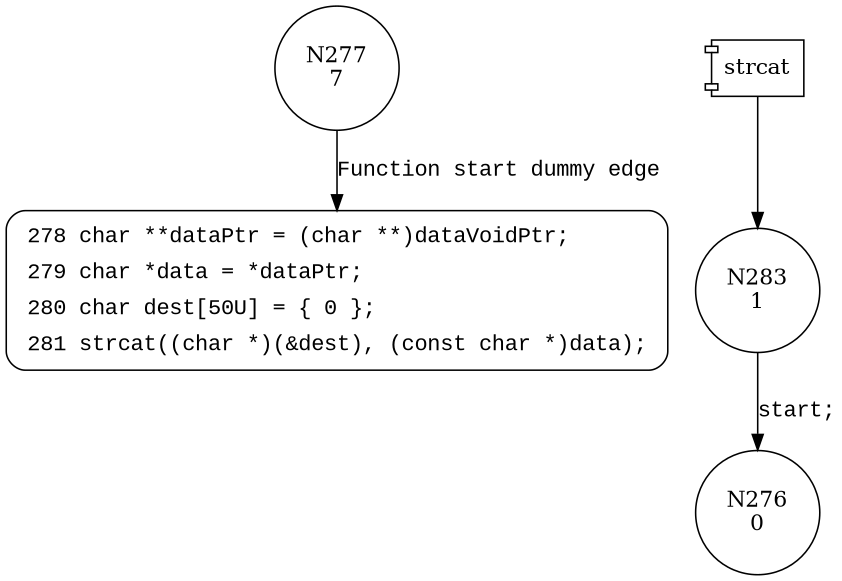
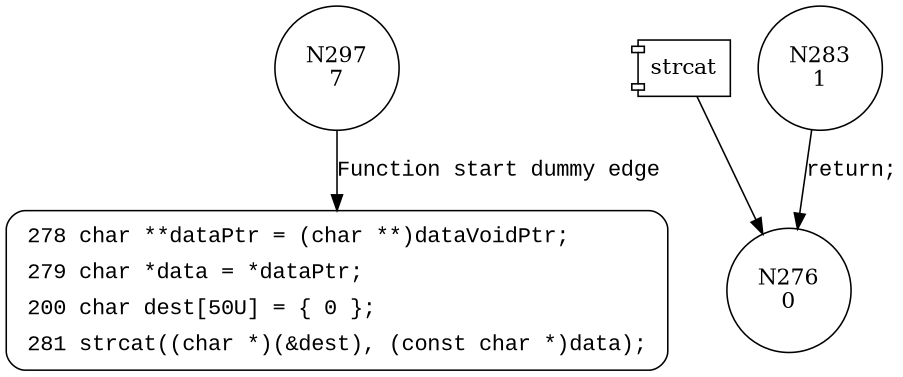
(337, 68) -> (337, 68)
(758, 154) -> (726, 158)
(47, 308) -> (47, 308)
(797, 411) -> (852, 170)
